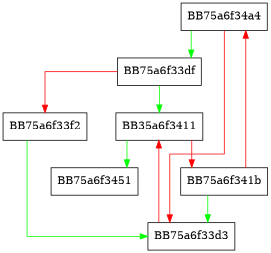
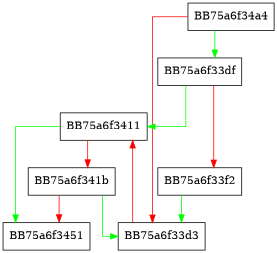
(246, 103) -> (59, 205)
(159, 127) -> (104, 127)
